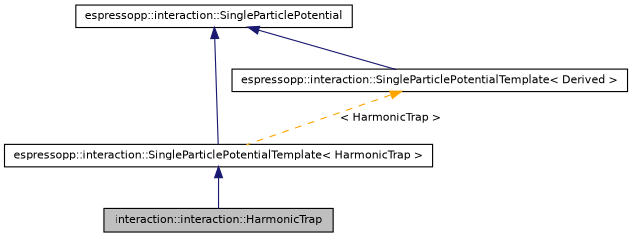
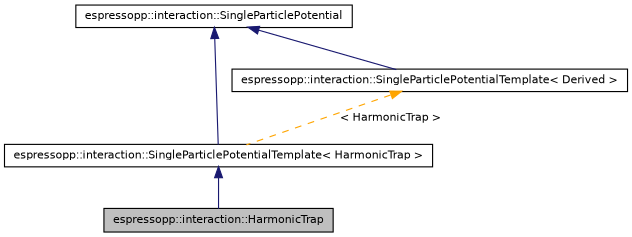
(219, 220) -> (219, 220)
